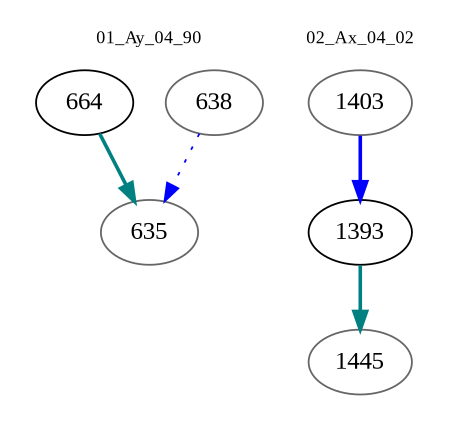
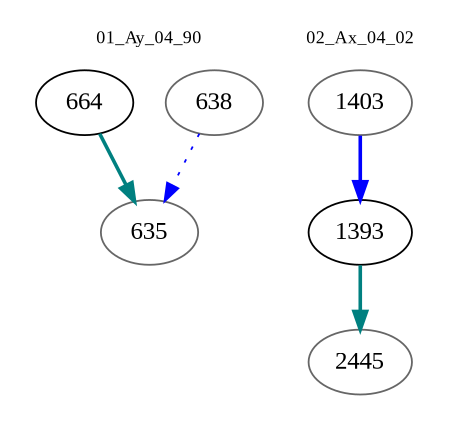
(360, 362) -> (360, 362)
